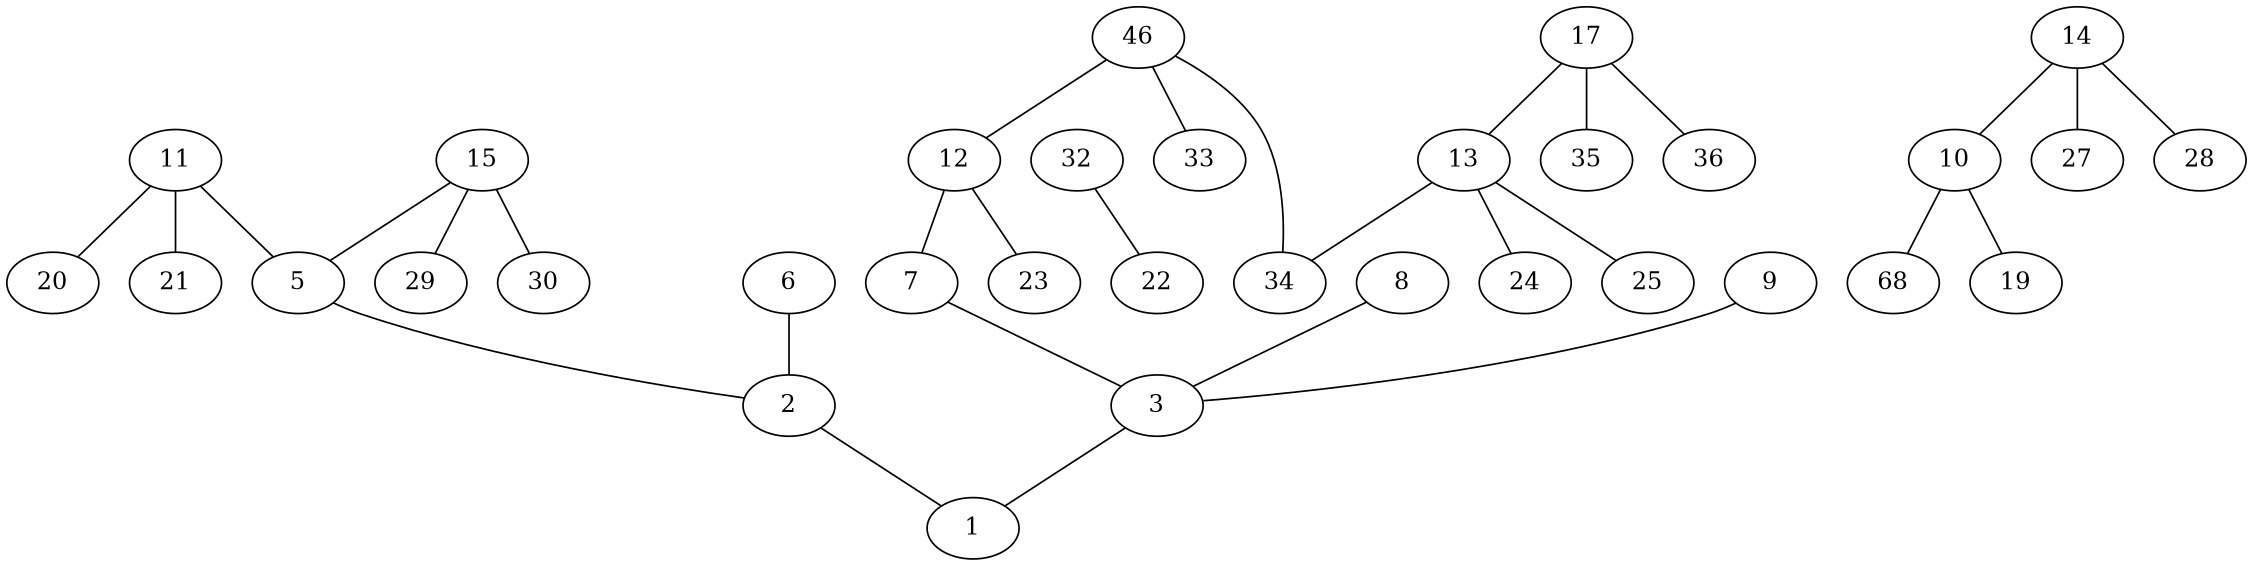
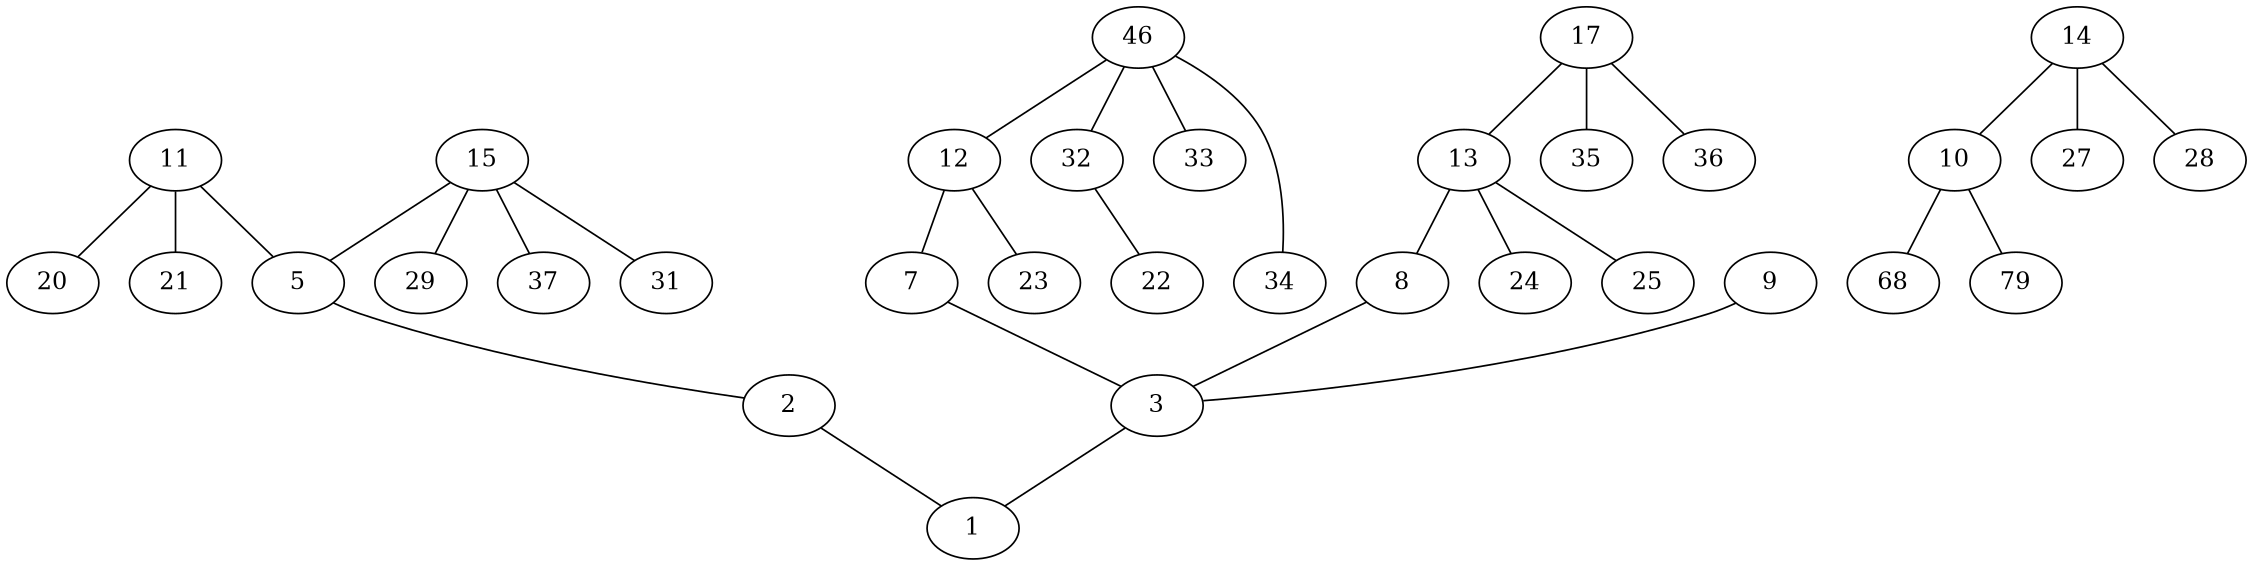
none -> (1108, 99)
(1372, 222) -> (1433, 222)
(544, 283) -> (544, 283)
none -> (666, 283)
(789, 283) -> none
(2016, 283) -> (2016, 283)
